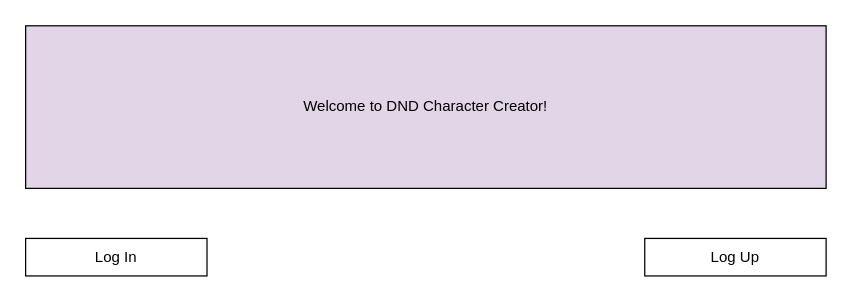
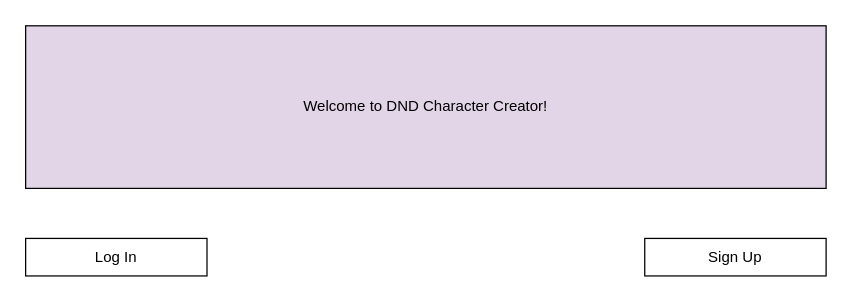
(735, 257) -> (735, 257)
